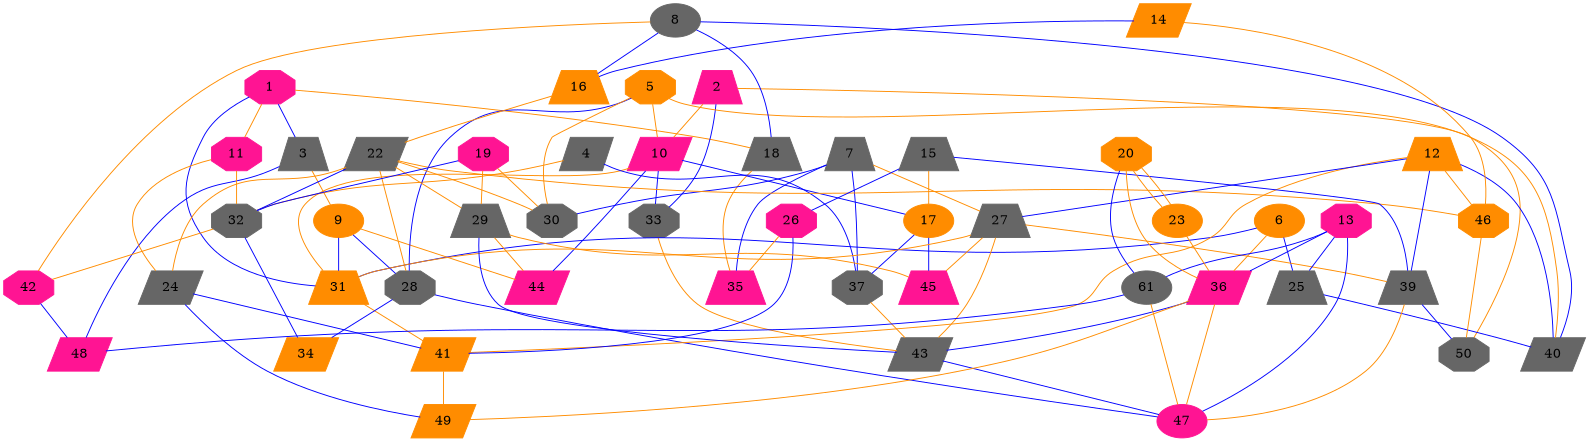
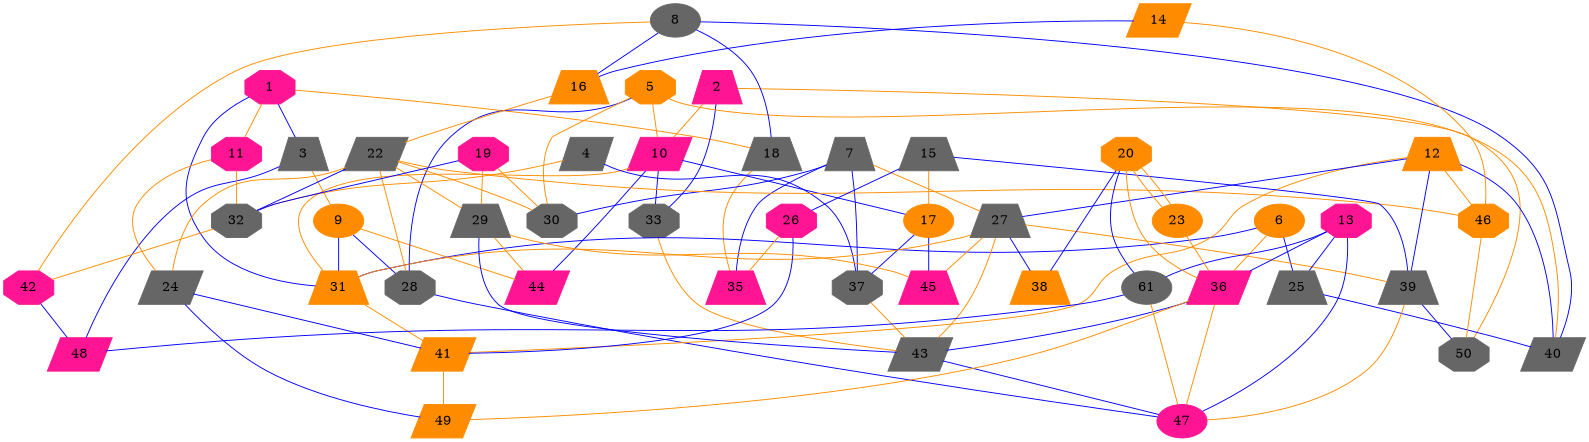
none -> (1040, 288)
(306, 354) -> none
